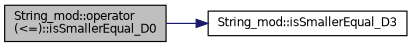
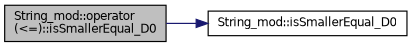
(308, 23) -> (308, 23)
